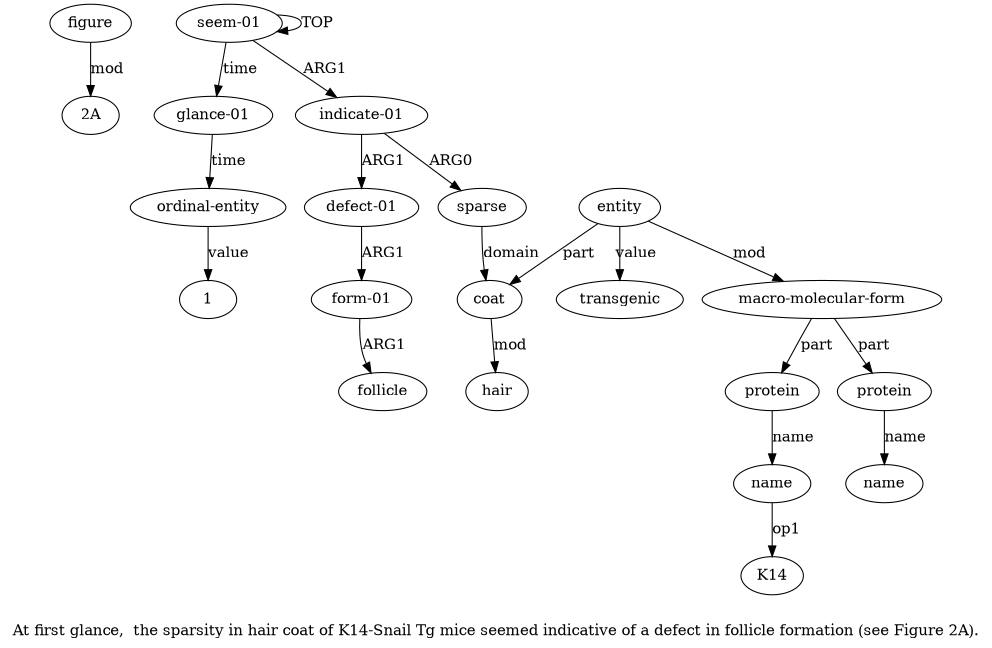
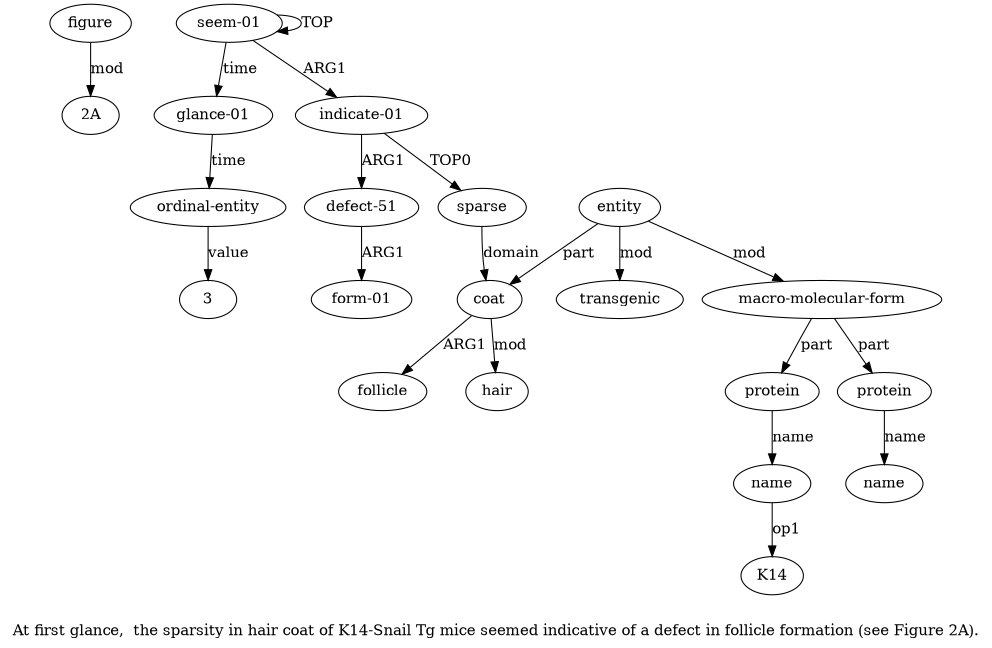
(451, 161) -> (451, 161)
(362, 207) -> (362, 207)
(636, 253) -> (636, 253)
(208, 300) -> (208, 300)
(360, 342) -> (441, 342)
